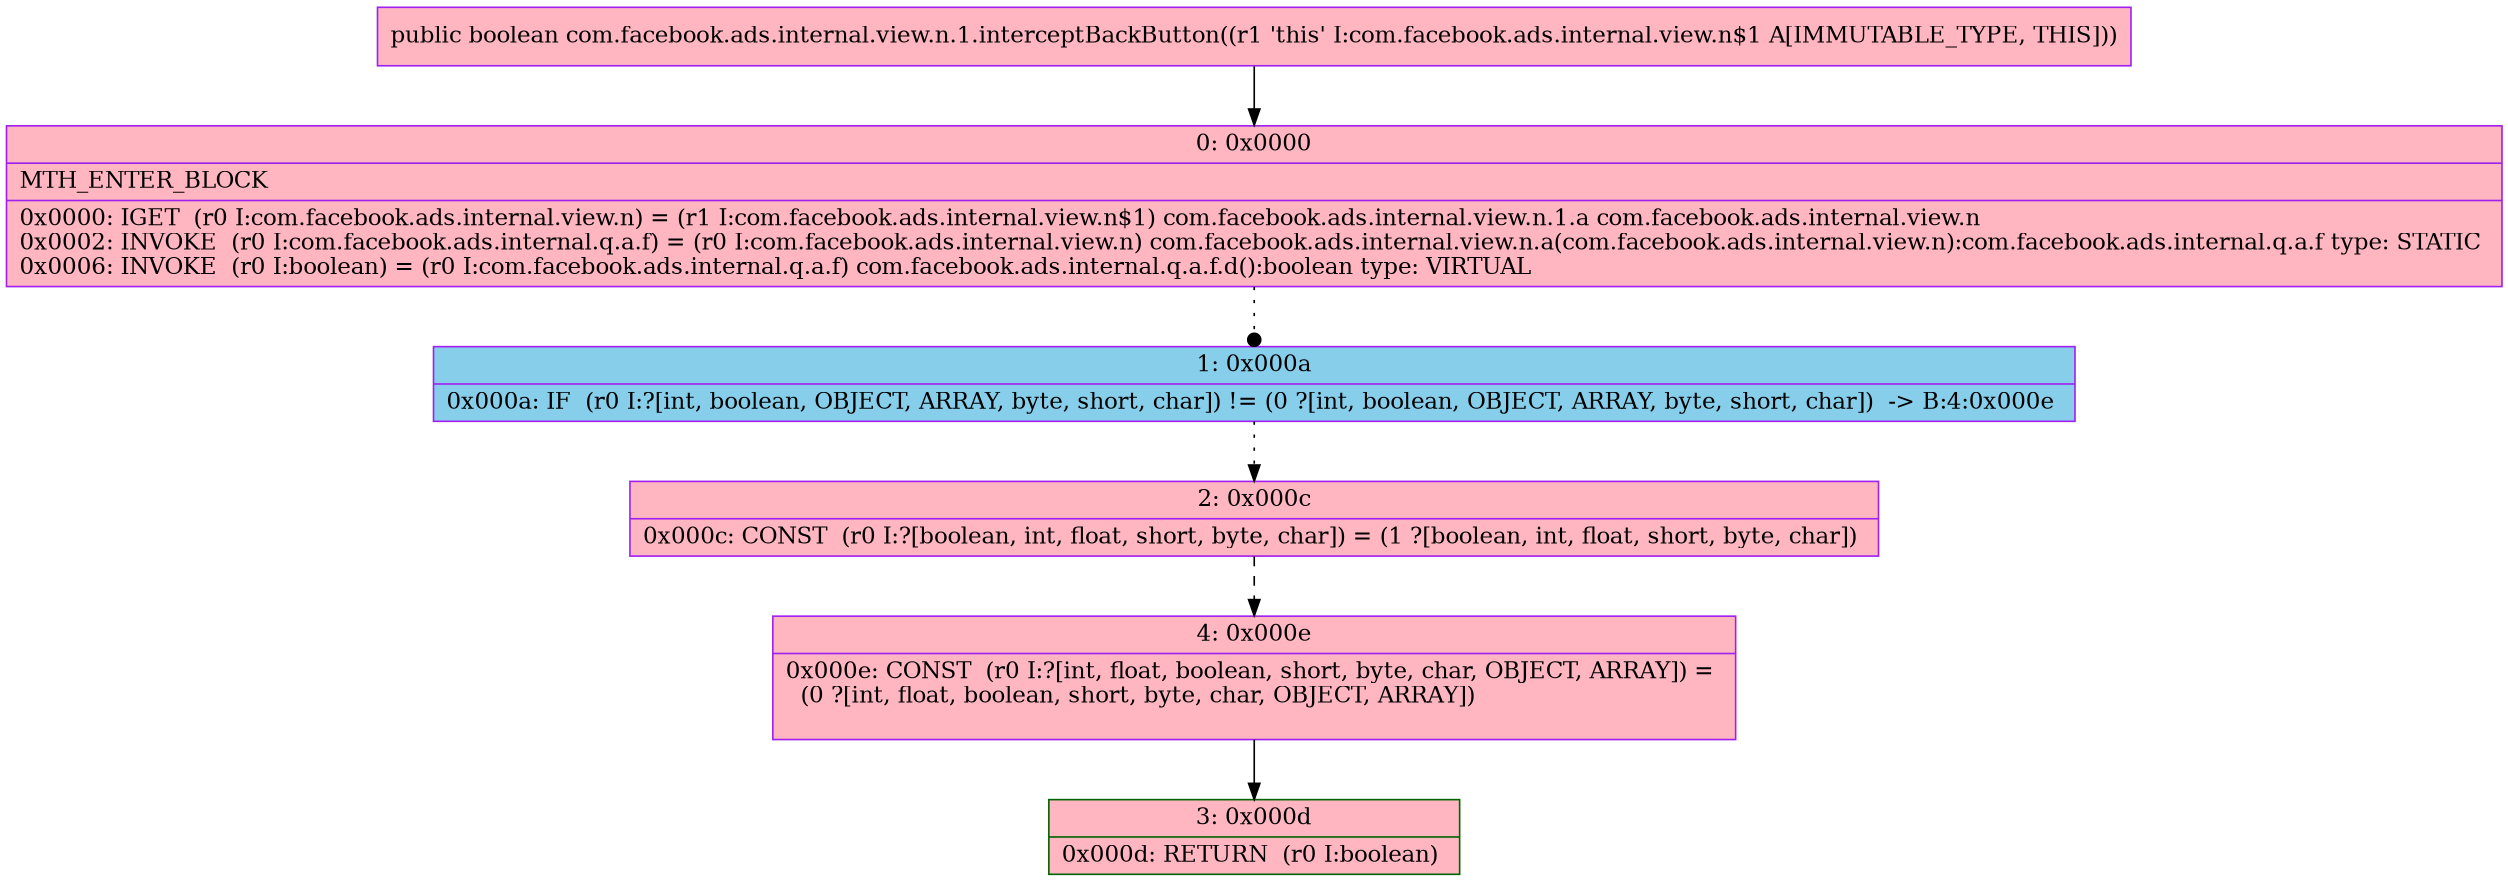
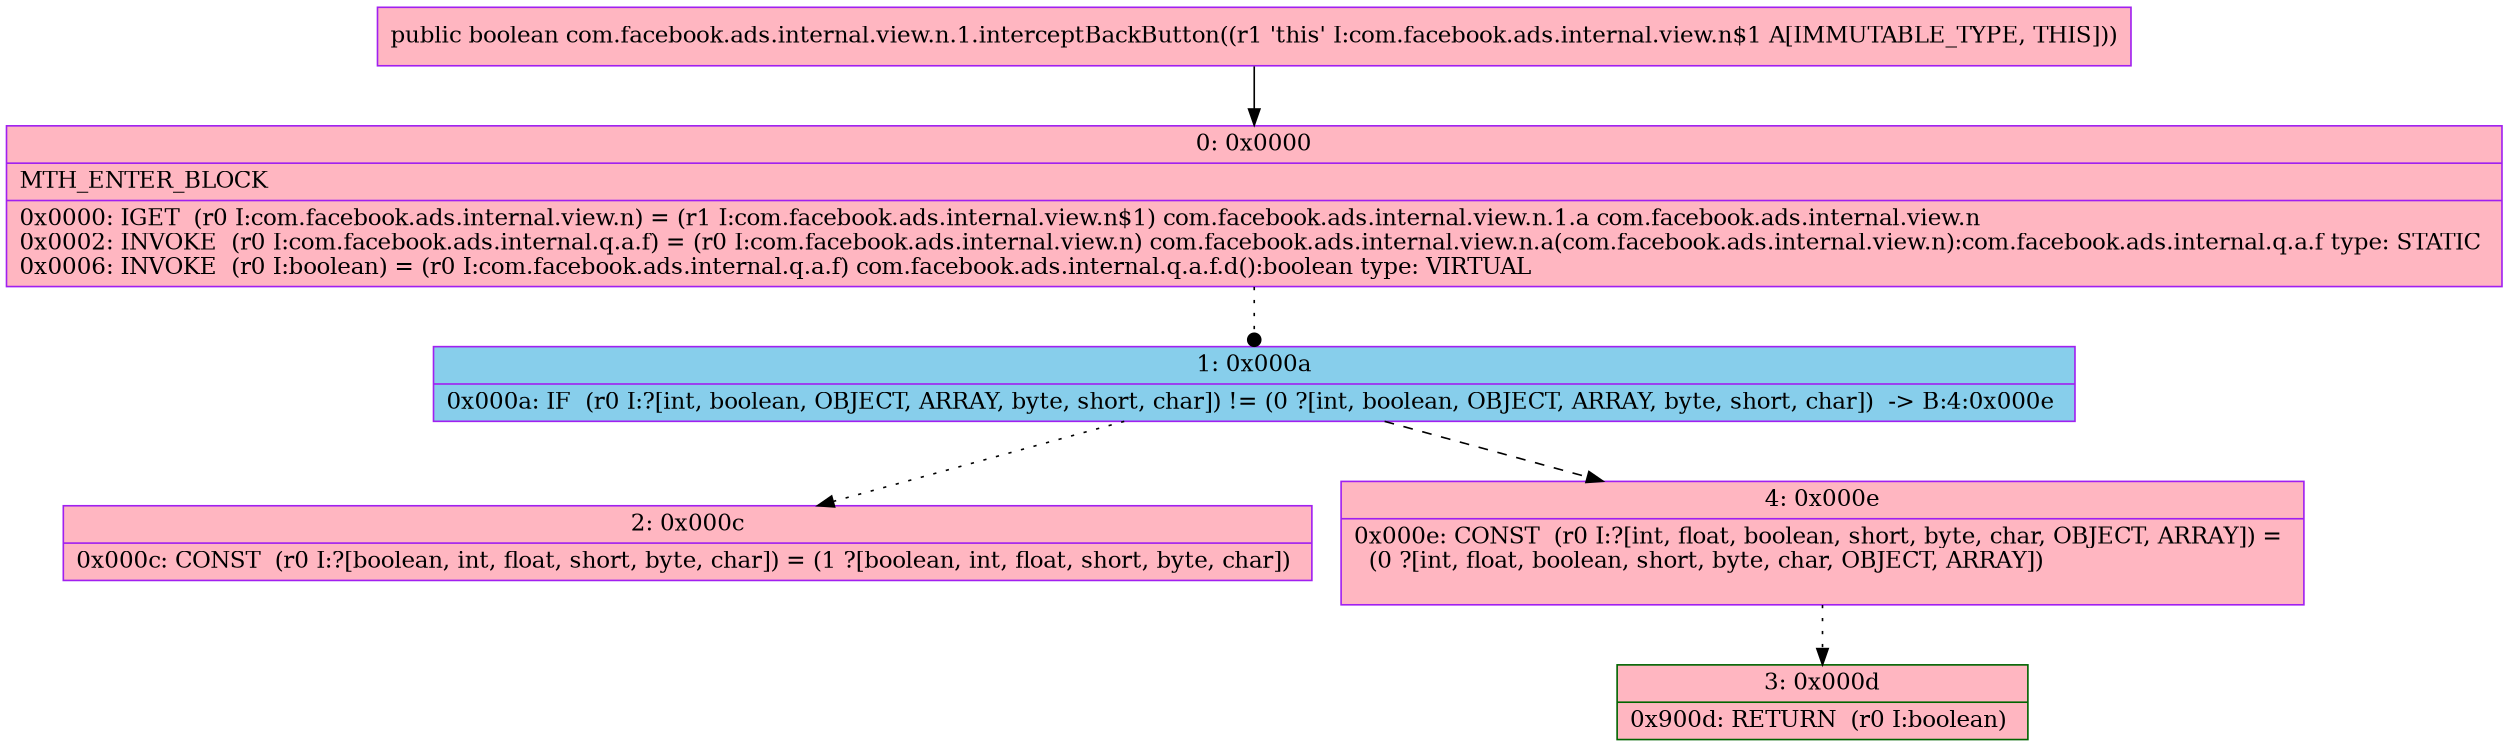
(1254, 578) -> (1486, 449)
(1254, 762) -> (1823, 627)
(1254, 855) -> (1823, 720)
